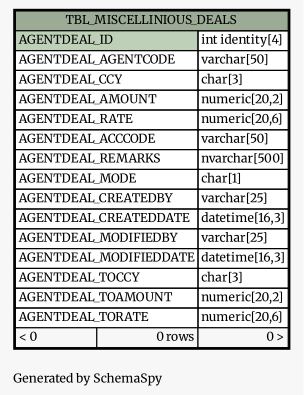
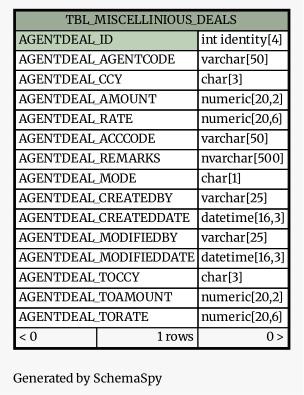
(175, 337) -> (176, 337)
